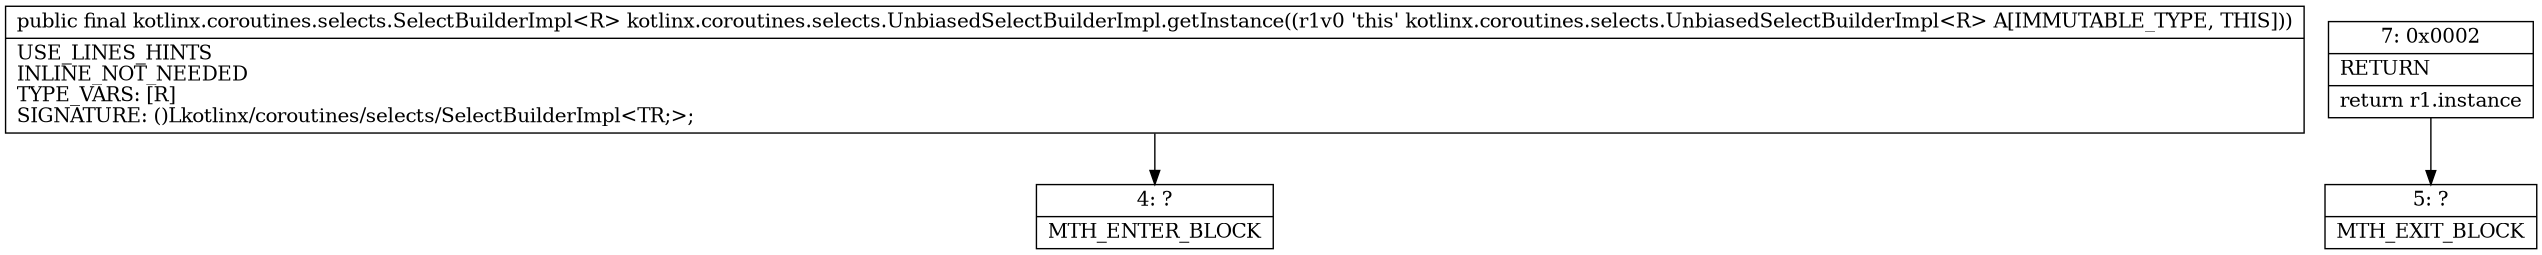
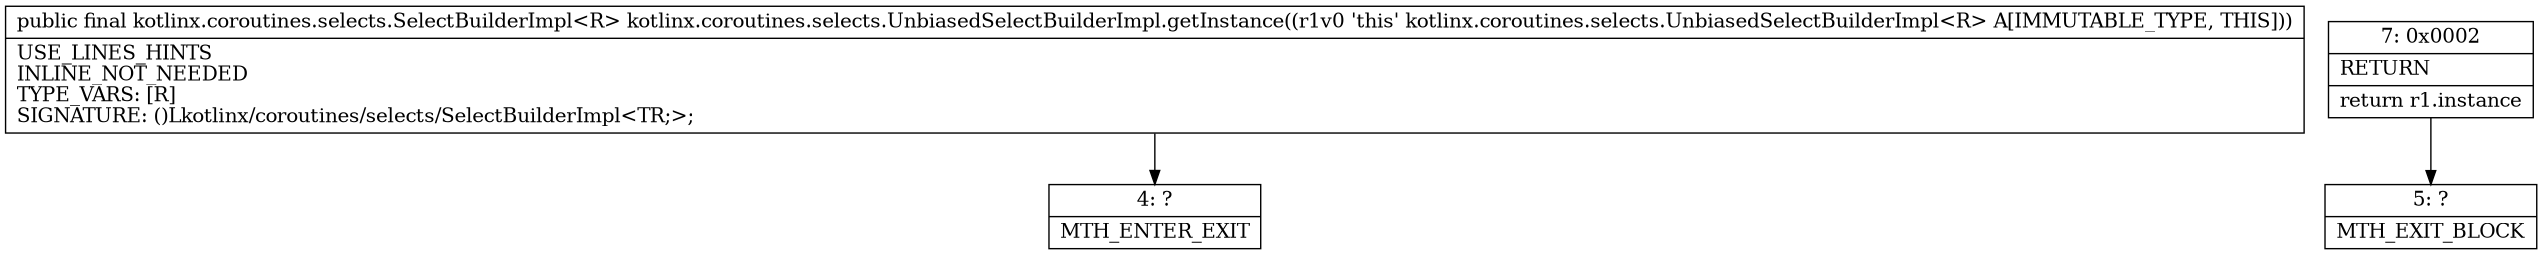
(1155, 232) -> (1155, 232)
